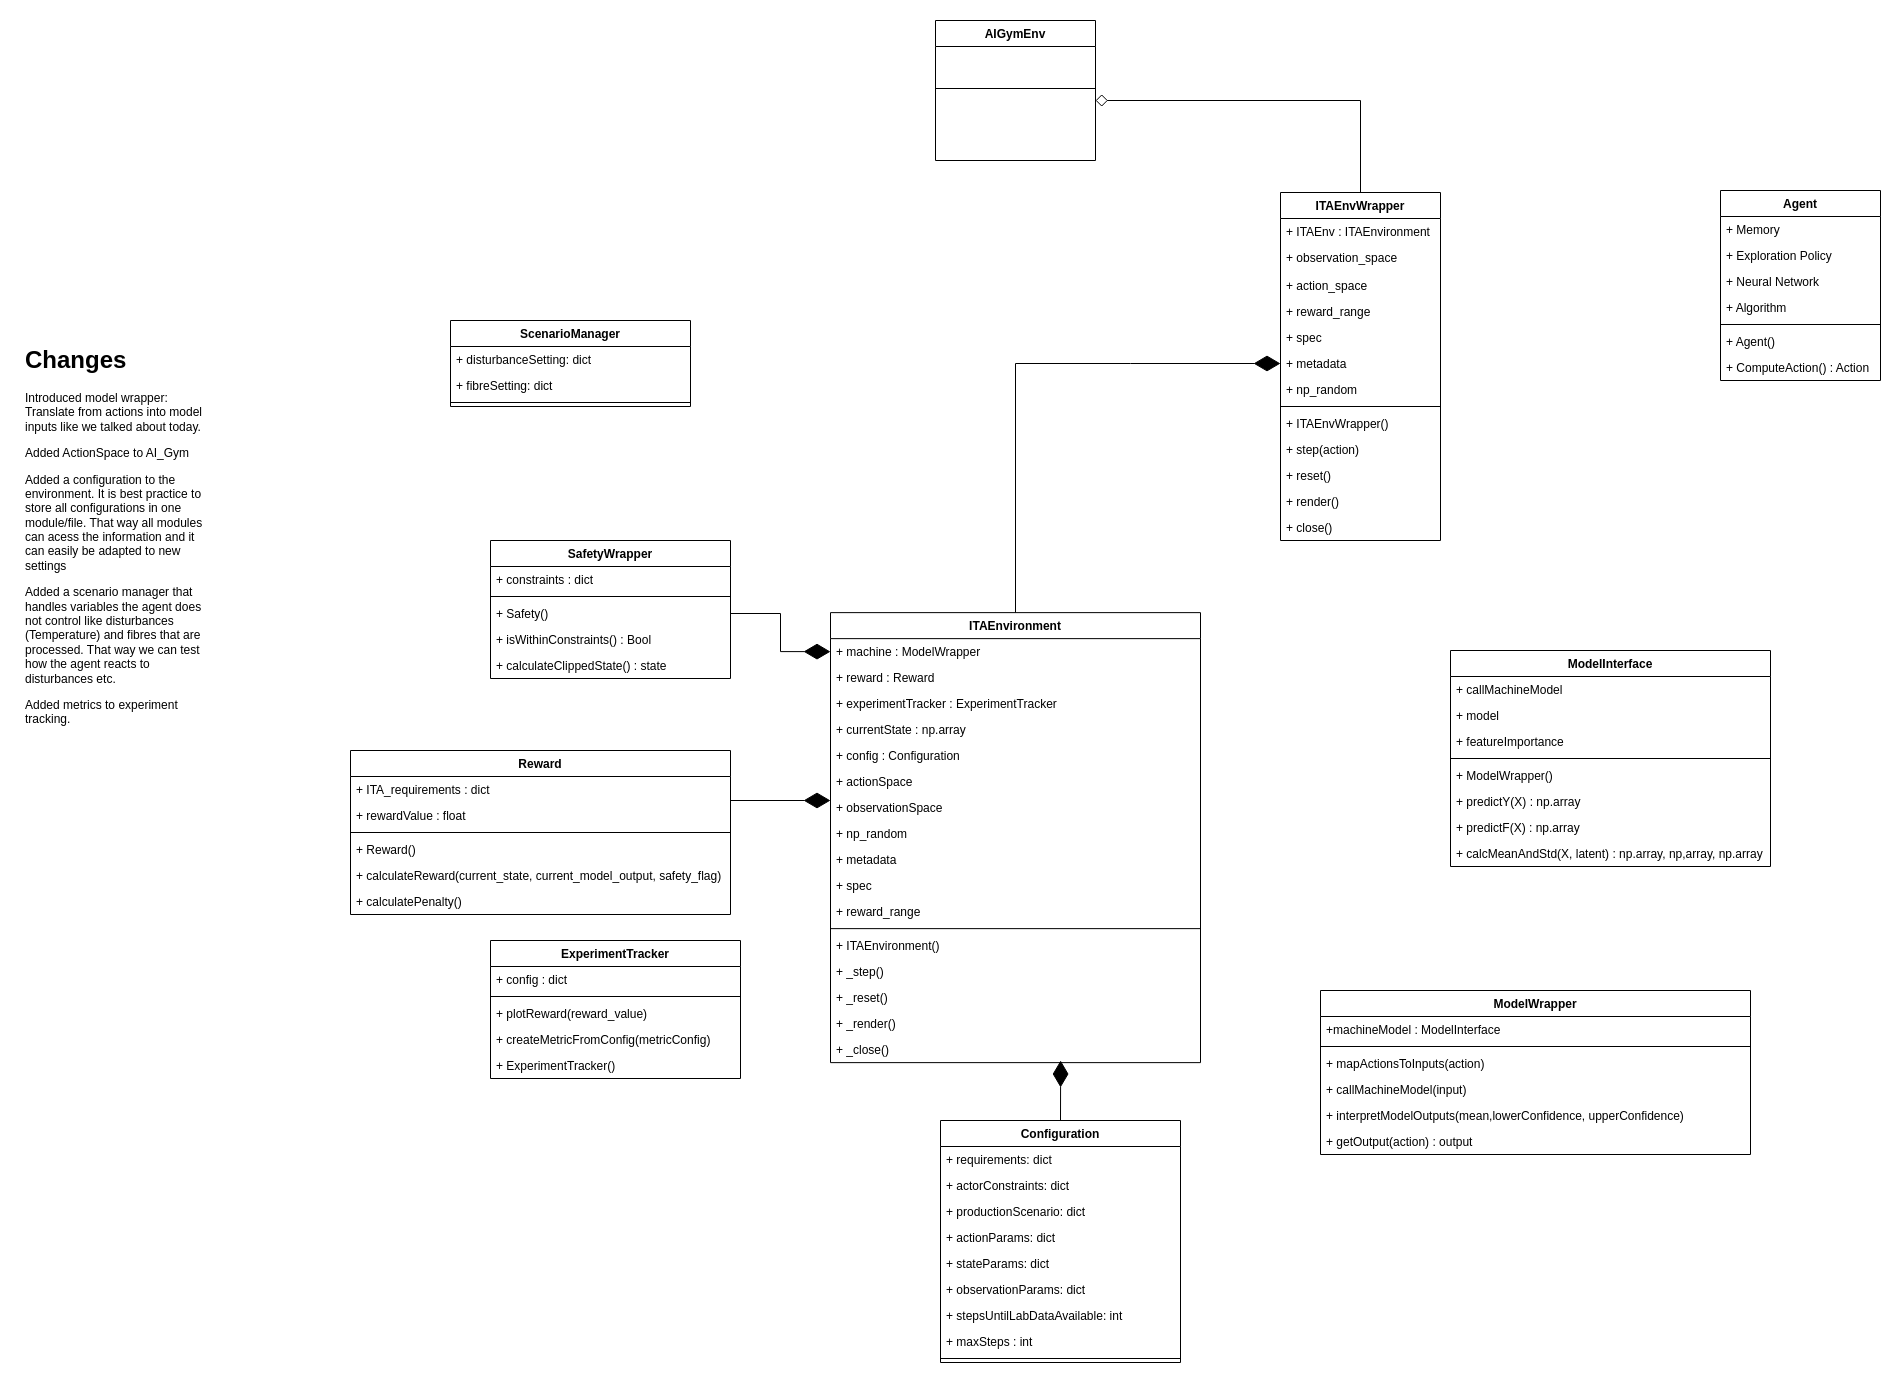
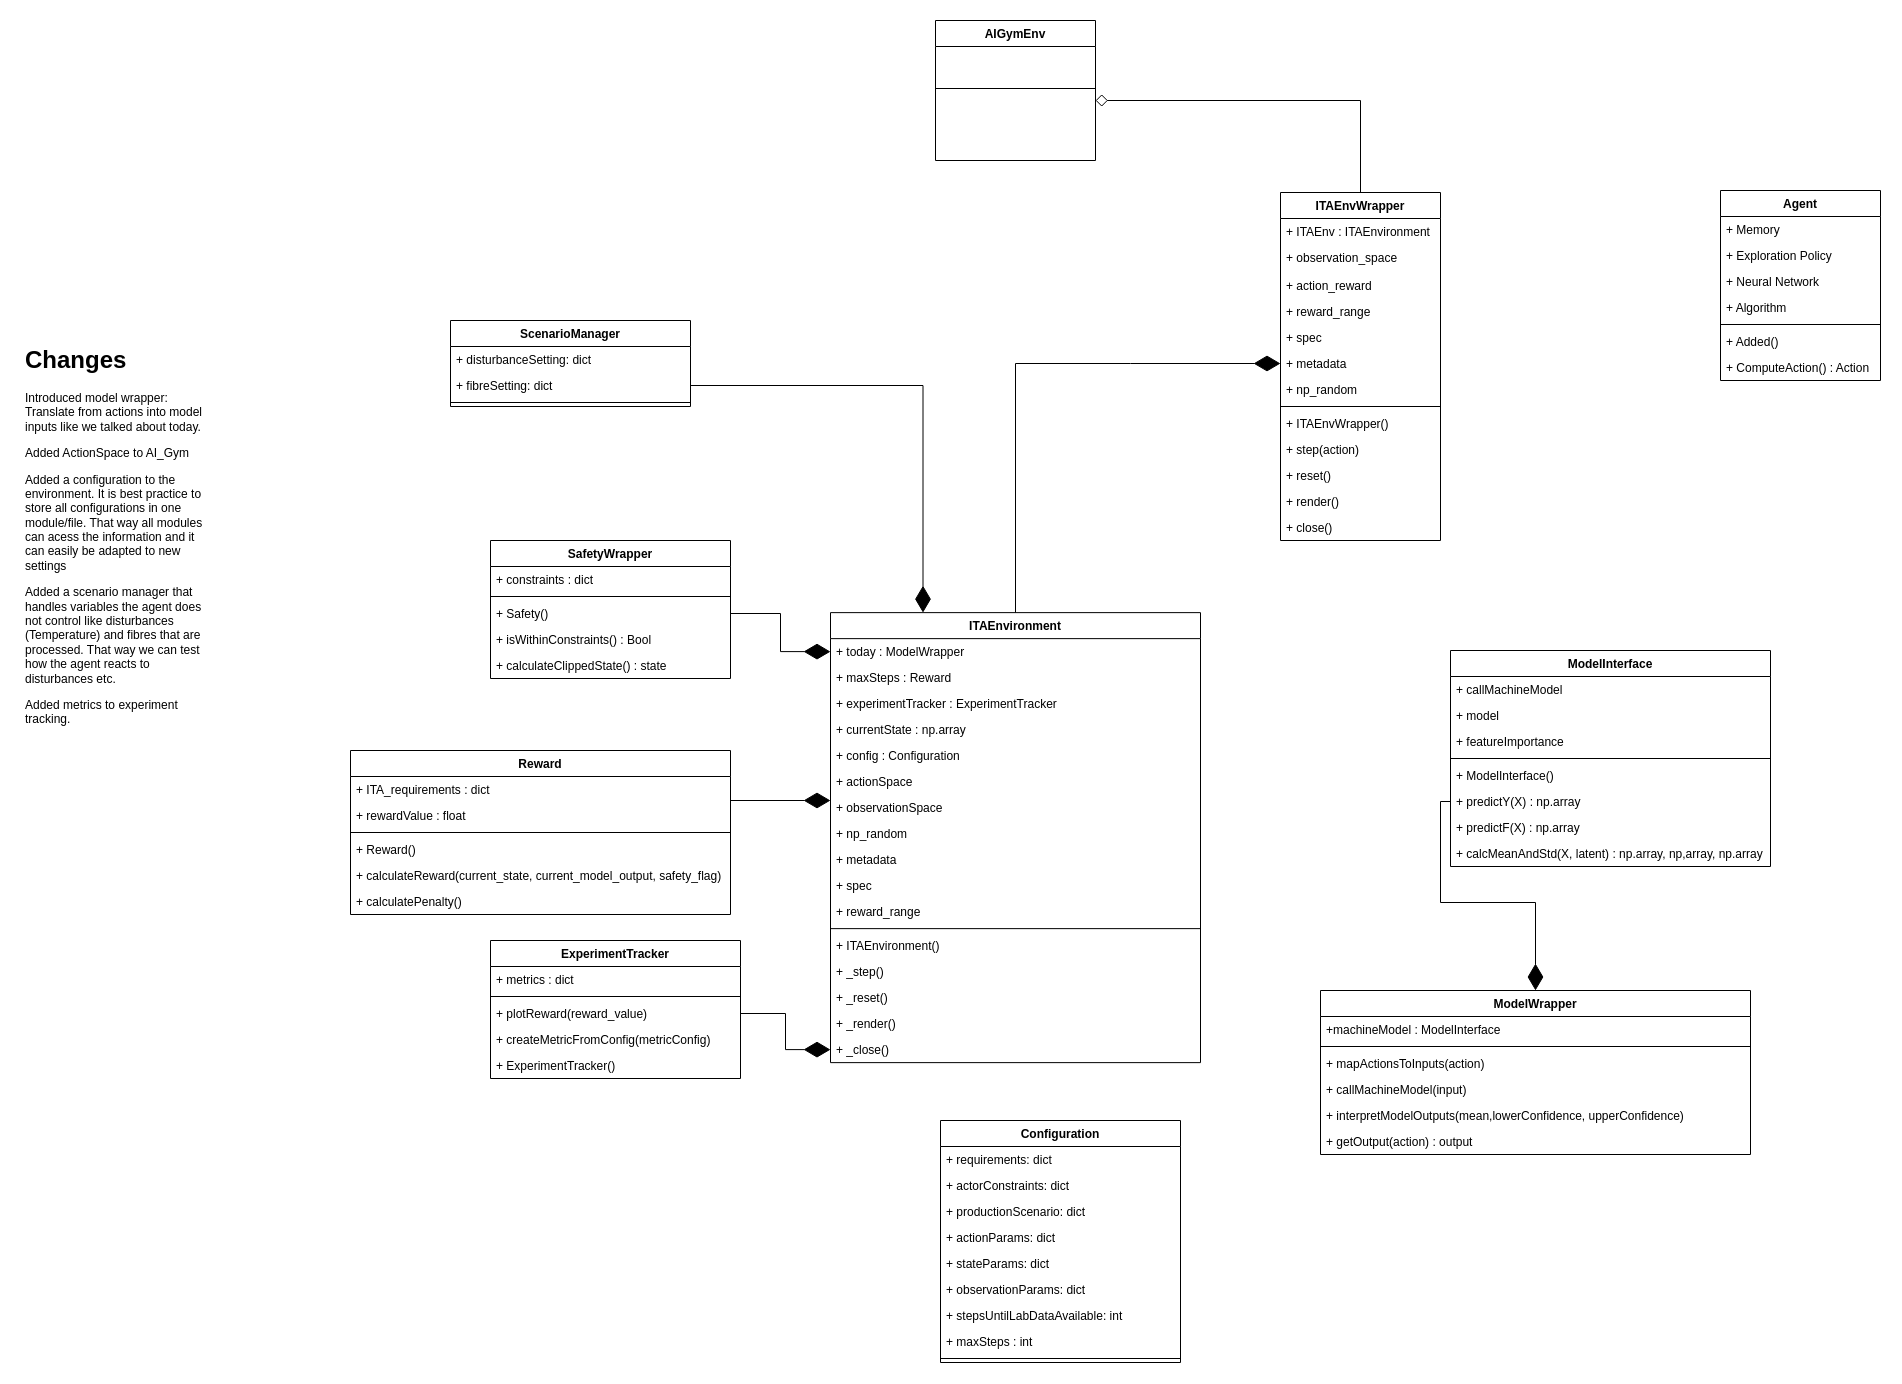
(1330, 286) -> (1333, 286)
(1755, 342) -> (1755, 342)
none -> (908, 386)
(907, 652) -> (902, 652)
(887, 678) -> (894, 678)
(1507, 776) -> (1513, 776)
none -> (1465, 903)
(537, 980) -> (540, 980)
none -> (786, 1019)
(1061, 1103) -> none
